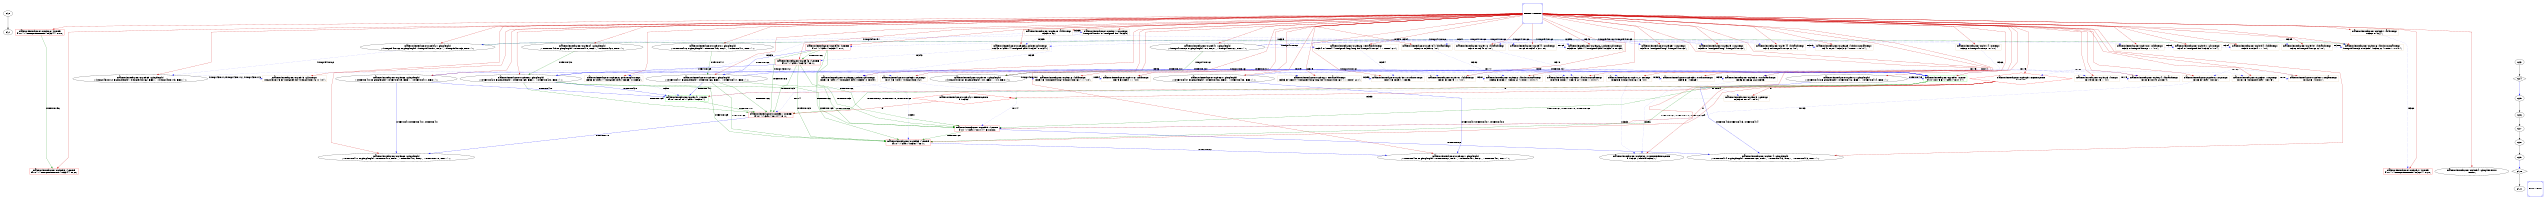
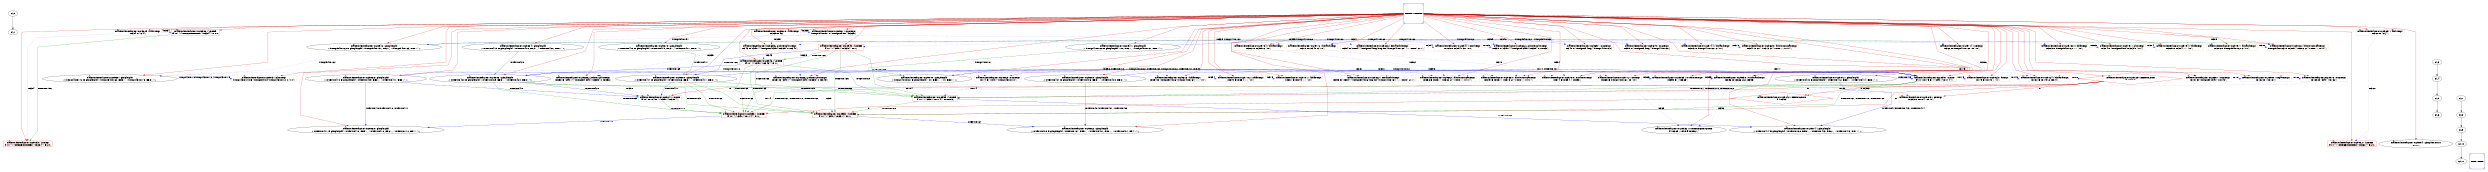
none -> (138, 32)
(2520, 79) -> (2437, 79)
(2520, 121) -> none
(2520, 171) -> (2461, 144)
